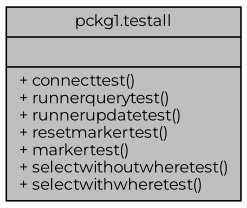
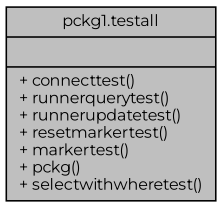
(124, 168) -> (50, 168)
